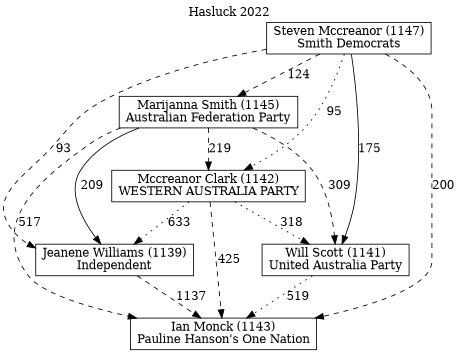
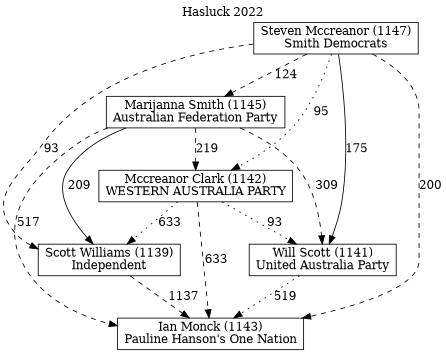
(292, 223) -> (275, 223)
(115, 260) -> (109, 260)
(229, 260) -> (216, 260)
